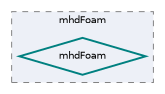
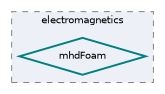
(83, 21) -> (83, 21)
